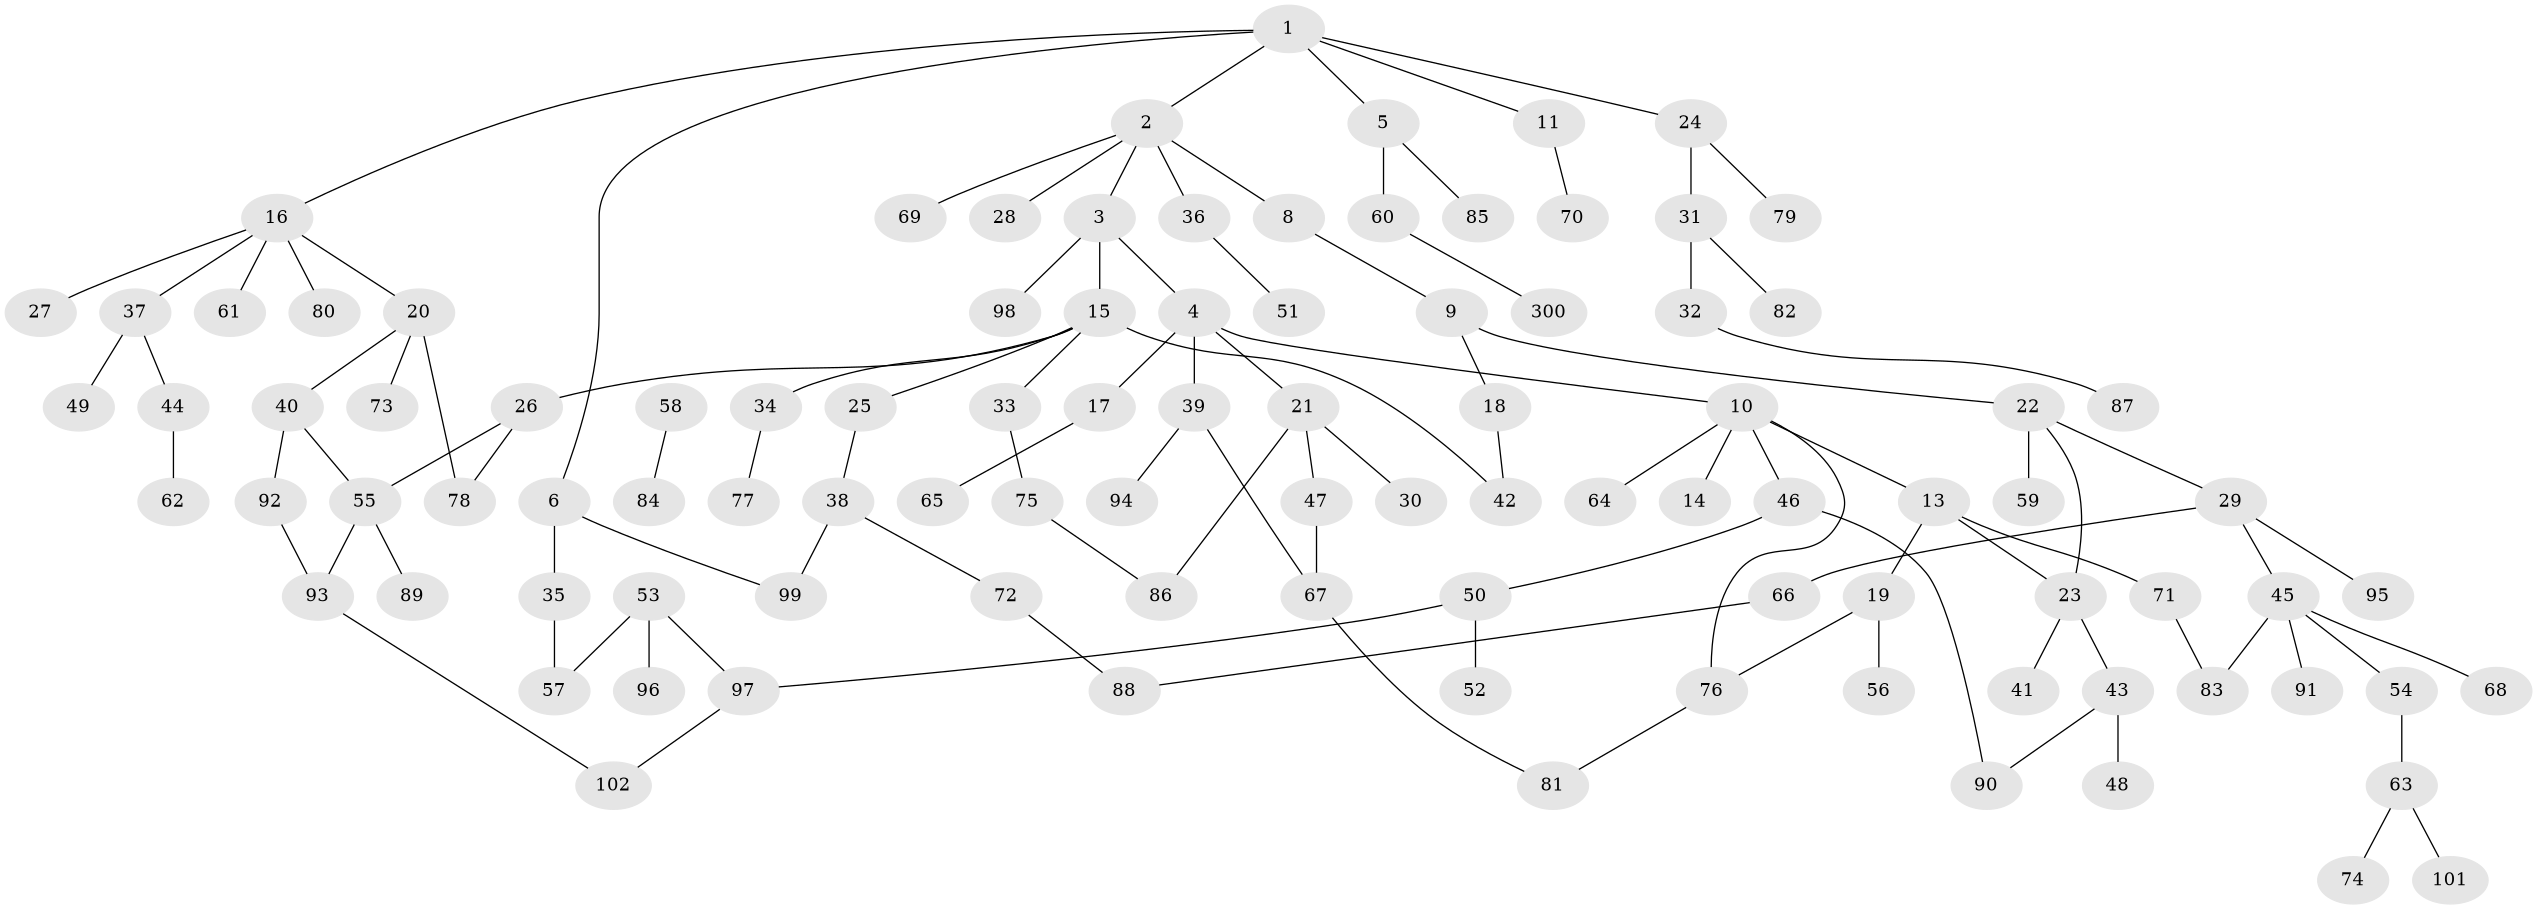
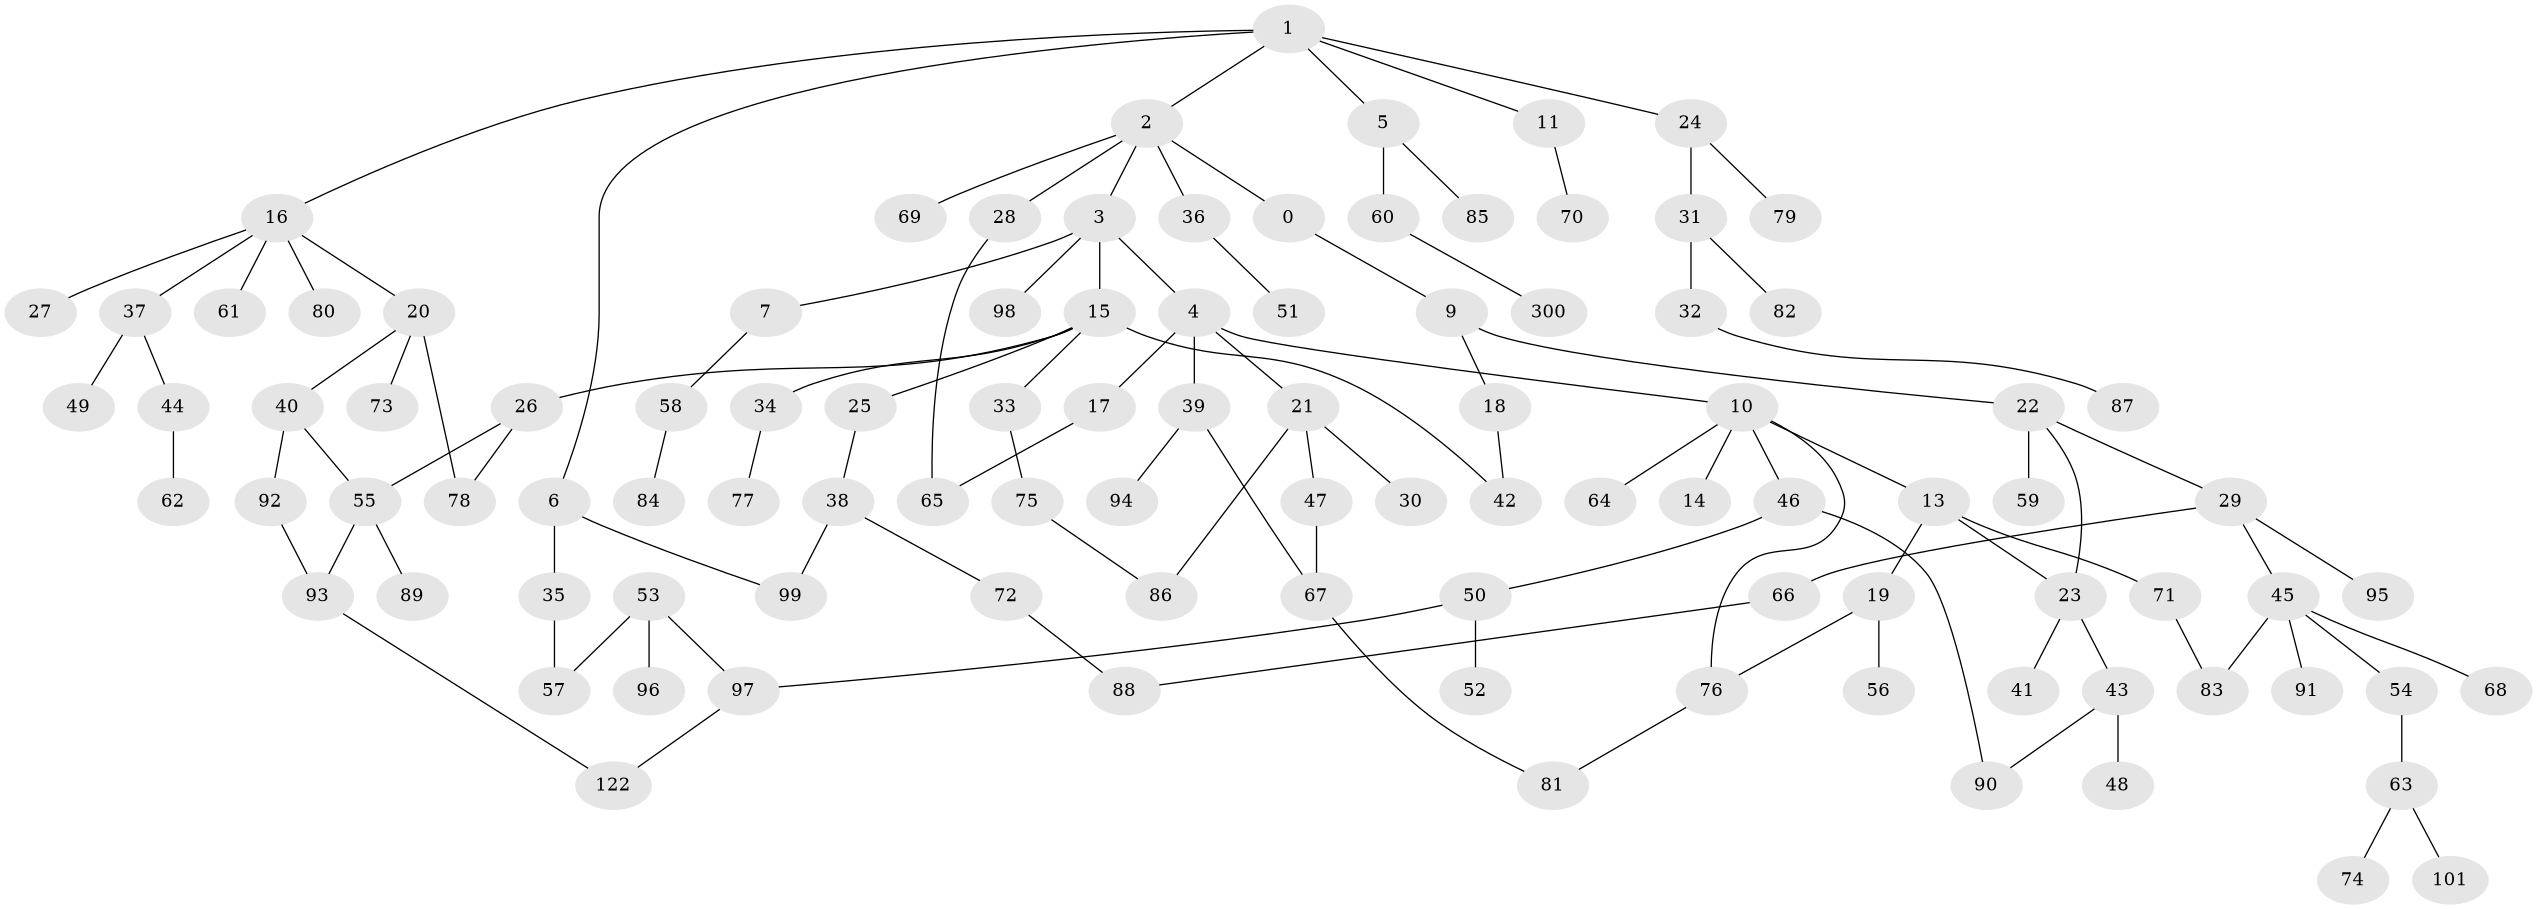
(1289, 218) -> (1289, 218)
none -> (766, 313)
none -> (942, 347)
(614, 786) -> (614, 786)
